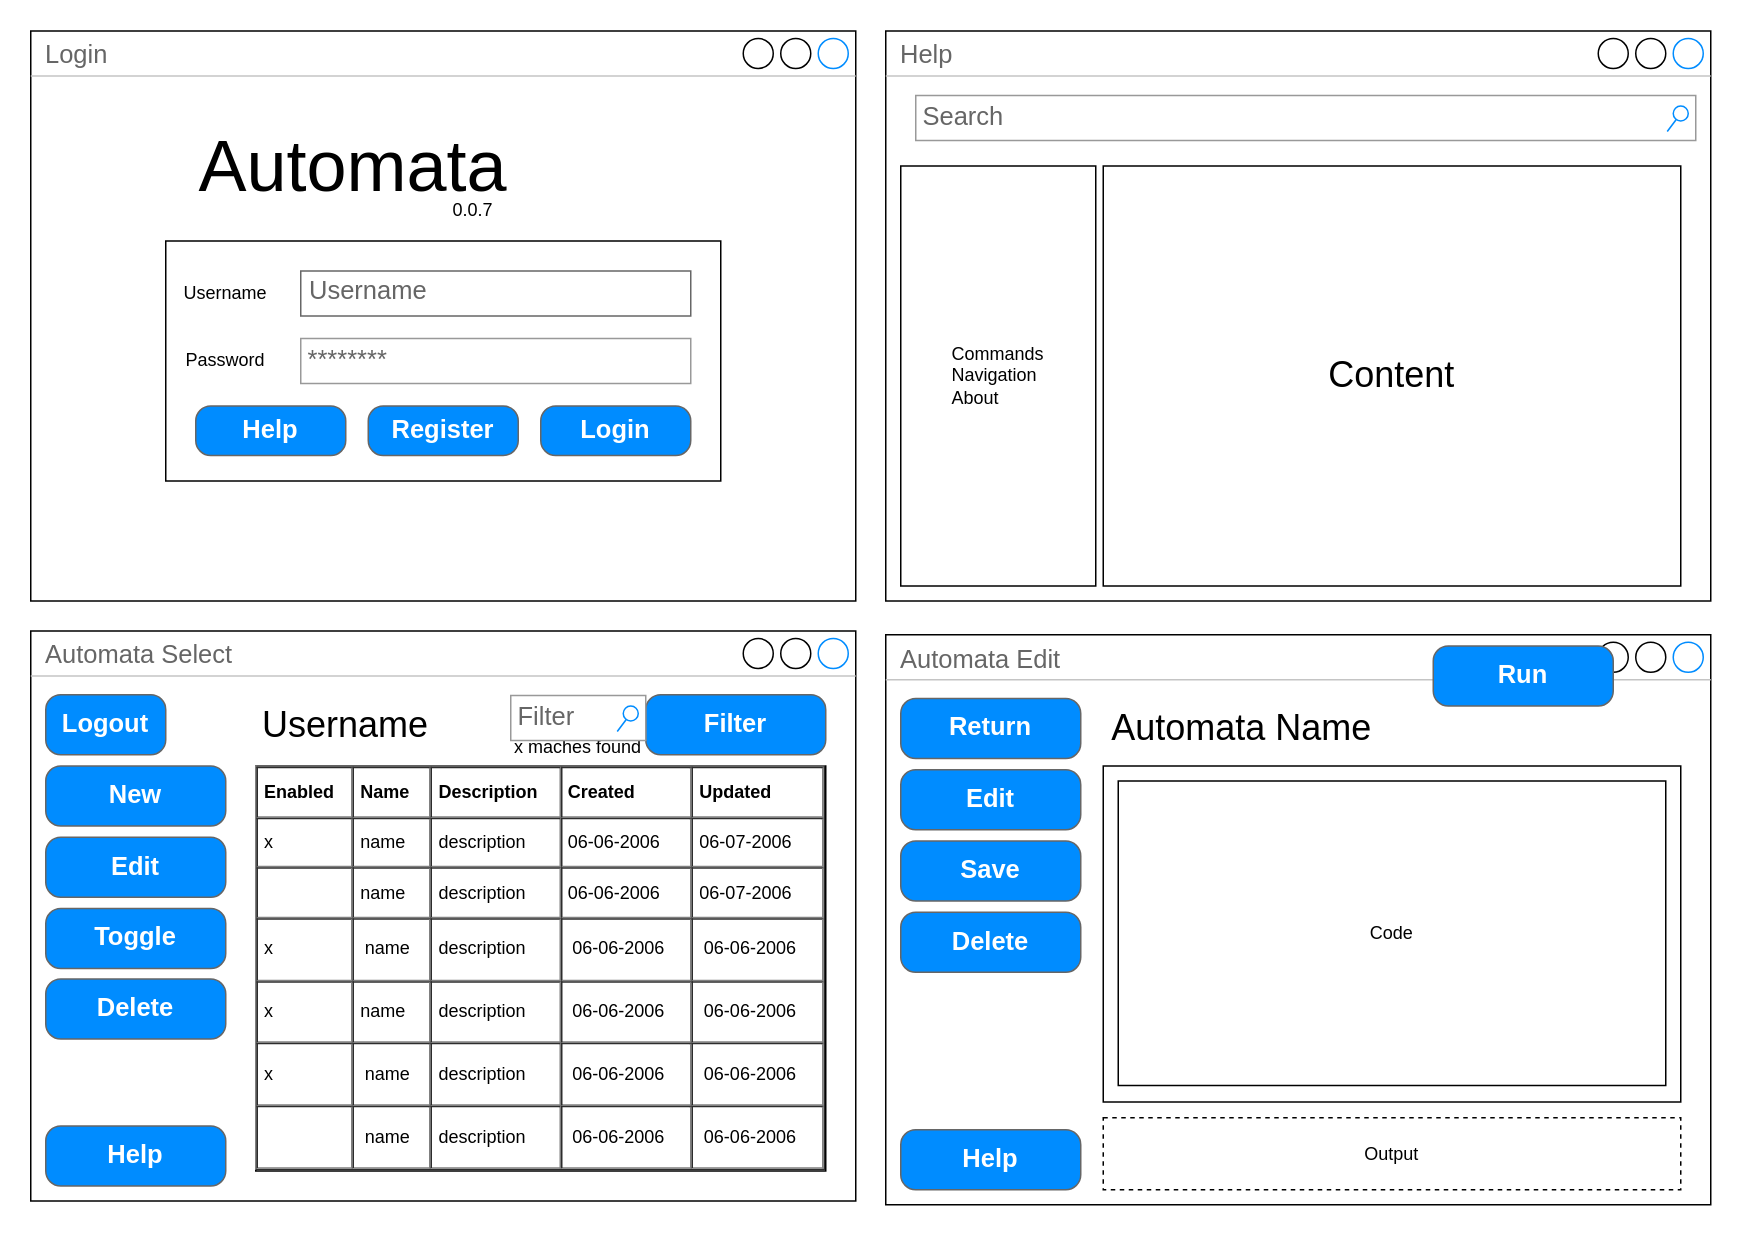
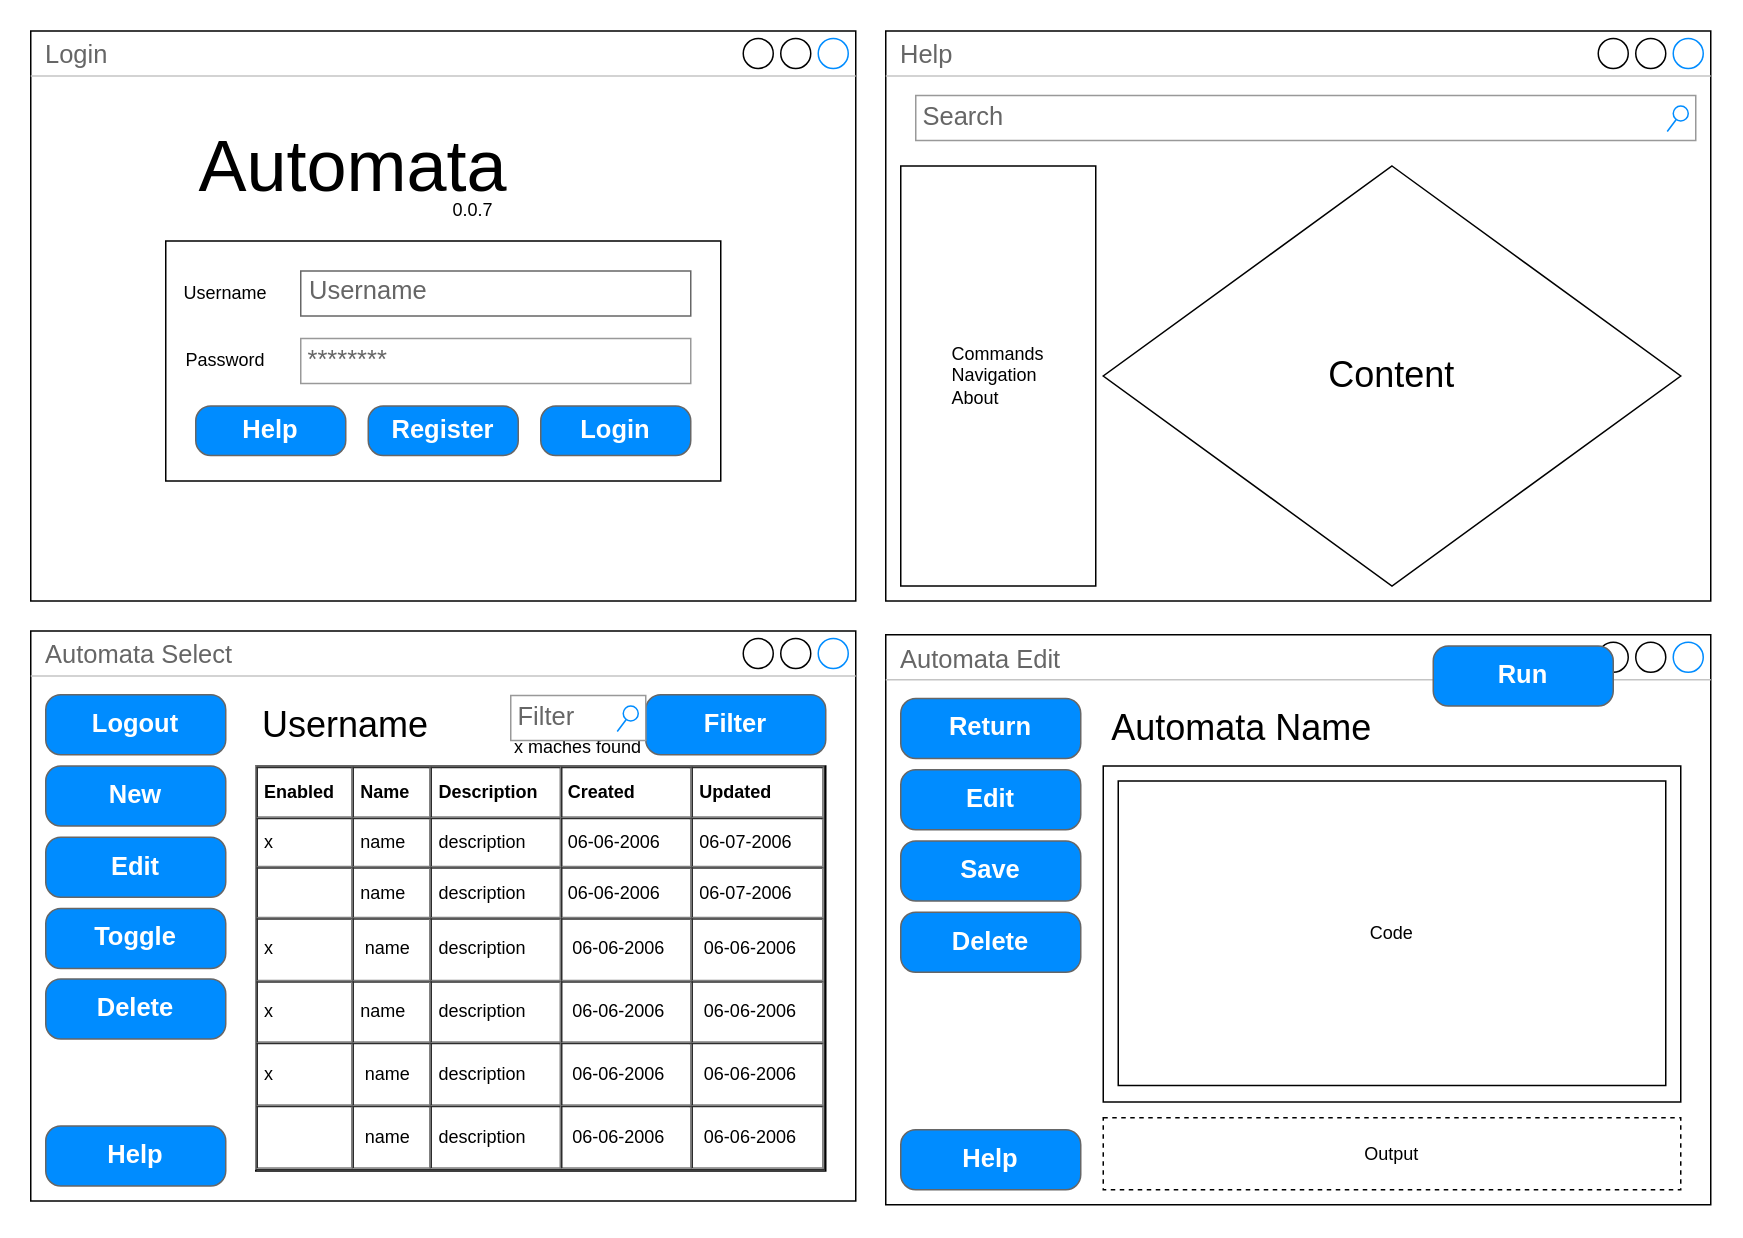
(1392, 376) -> (1392, 376)
(106, 725) -> (136, 725)
